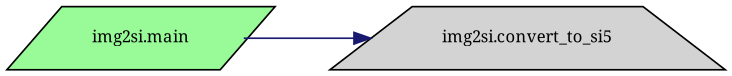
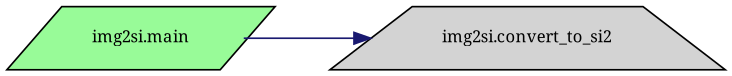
(528, 38) -> (528, 38)
